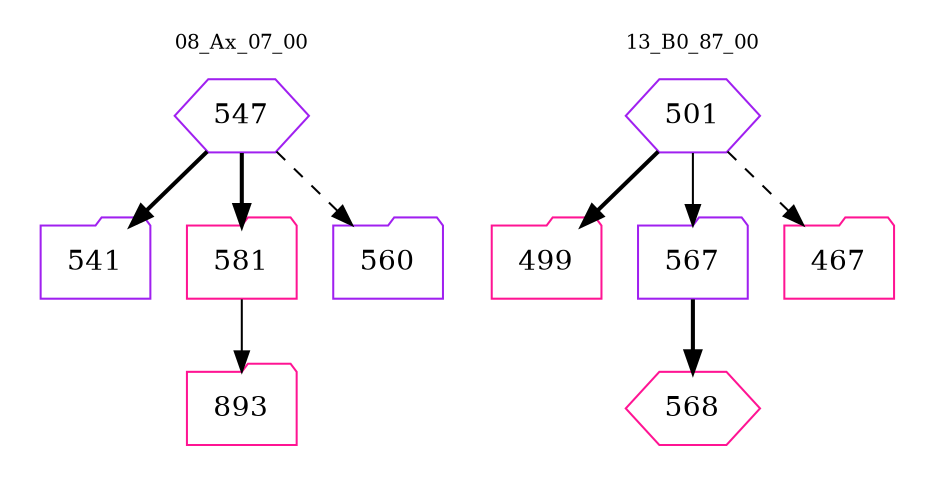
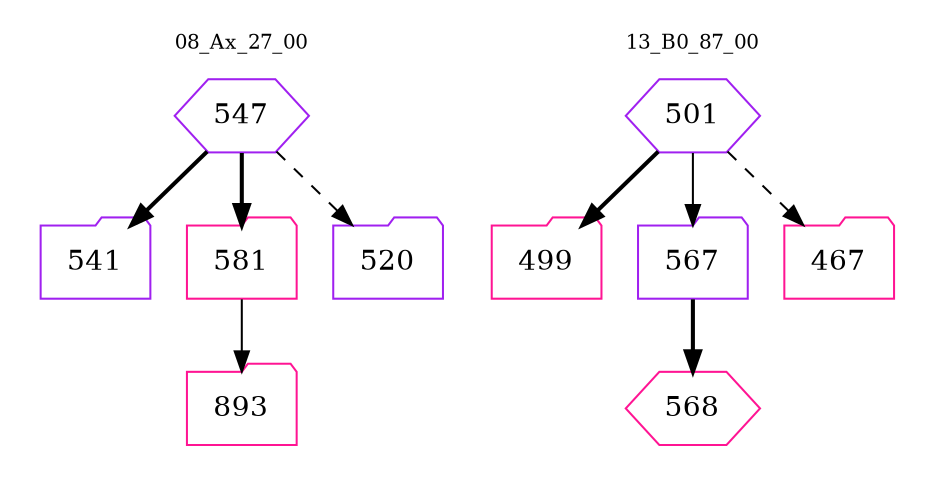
(242, 44) -> (242, 44)
(388, 262) -> (388, 262)
